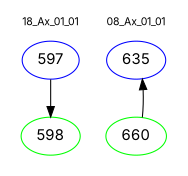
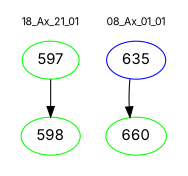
(51, 23) -> (51, 23)
(51, 60) -> (51, 60)
(143, 104) -> (129, 93)
